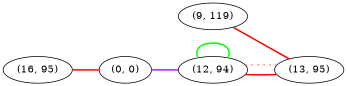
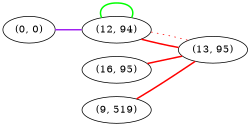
(213, 16) -> (117, 110)
(86, 70) -> (165, 60)
